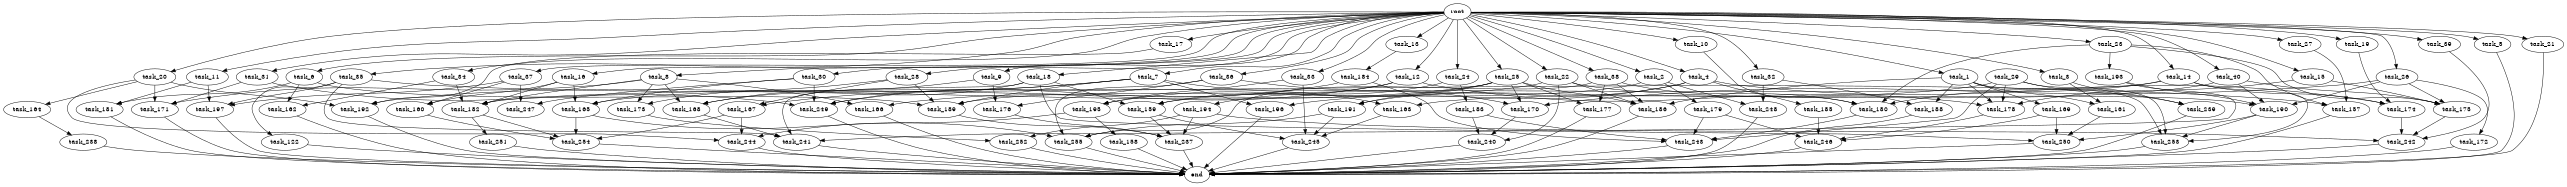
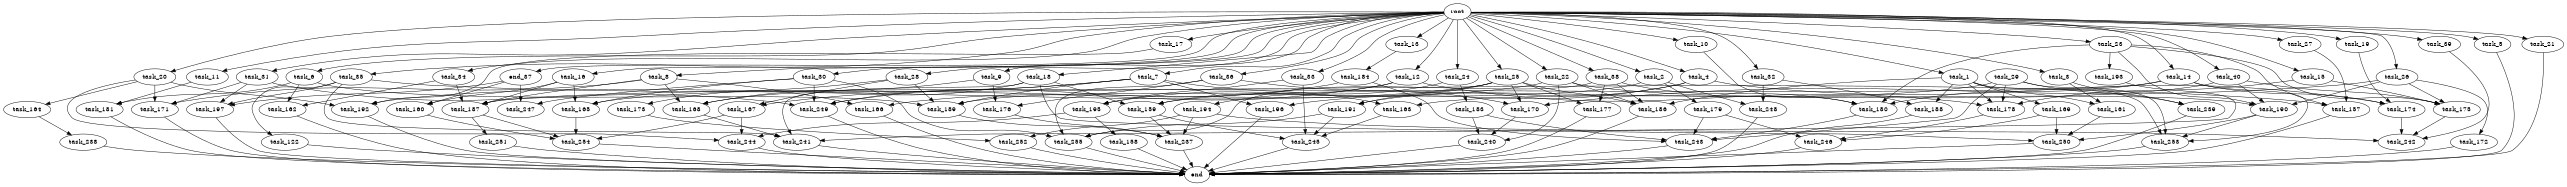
(521, 77) -> (521, 77)
(209, 91) -> (240, 89)
(647, 91) -> none
(2189, 93) -> (2147, 81)
(465, 110) -> (465, 110)
(1818, 110) -> none
(797, 127) -> (935, 126)
(1797, 165) -> none
